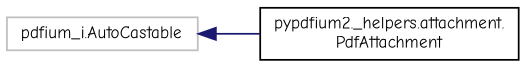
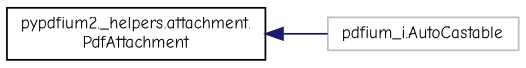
(238, 34) -> (305, 34)
